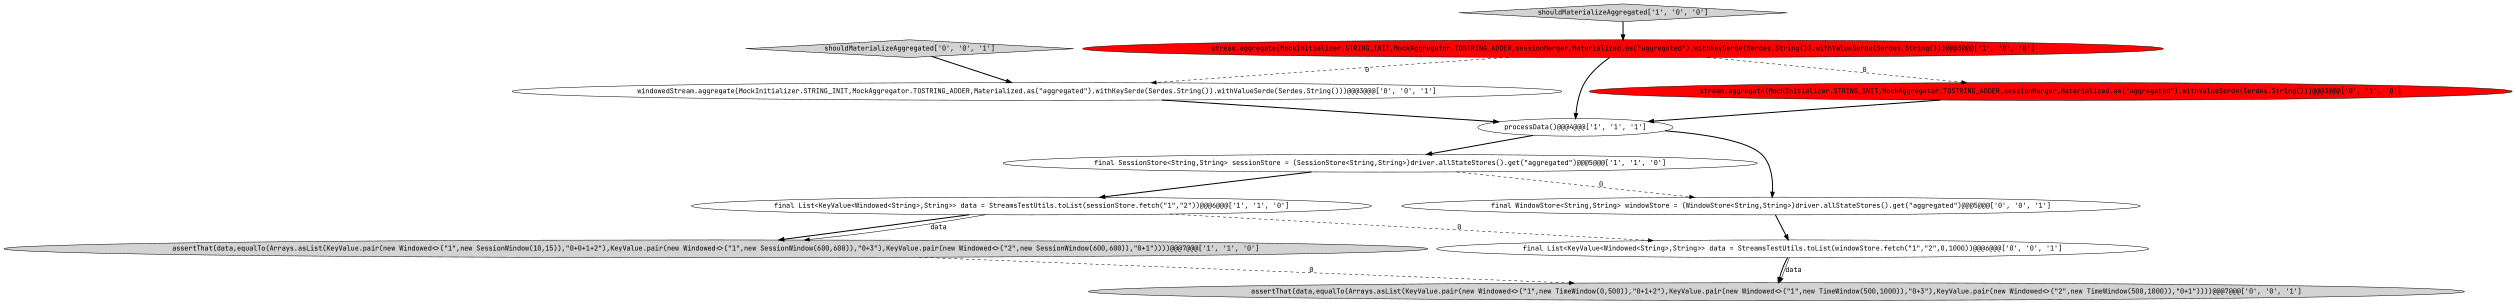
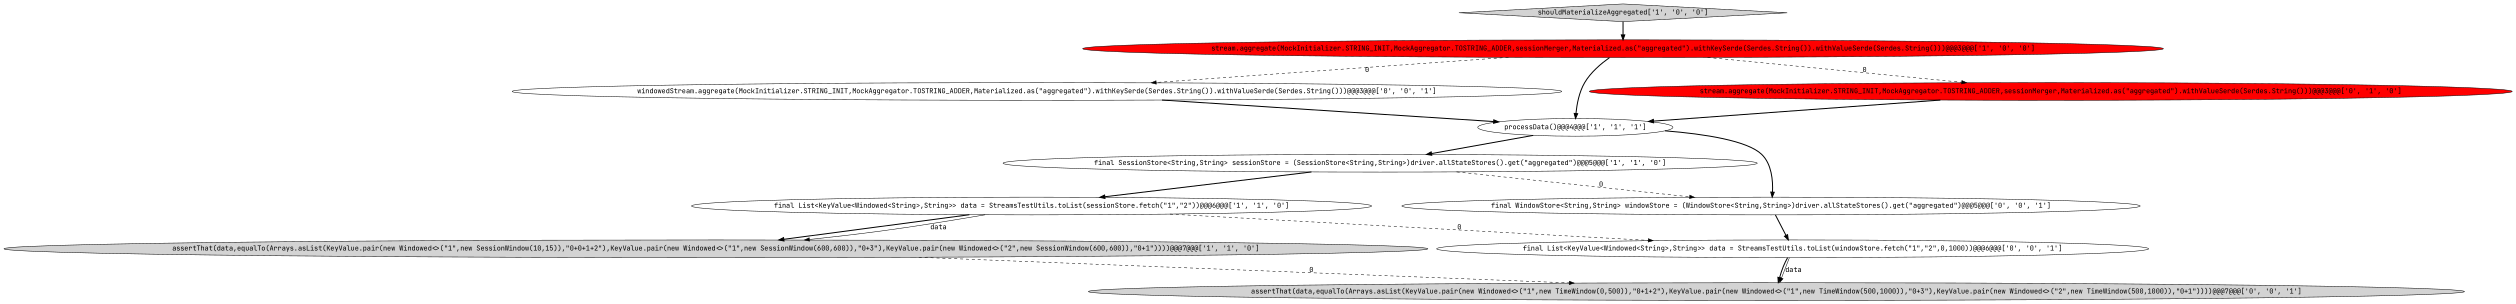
(910, 49) -> none
